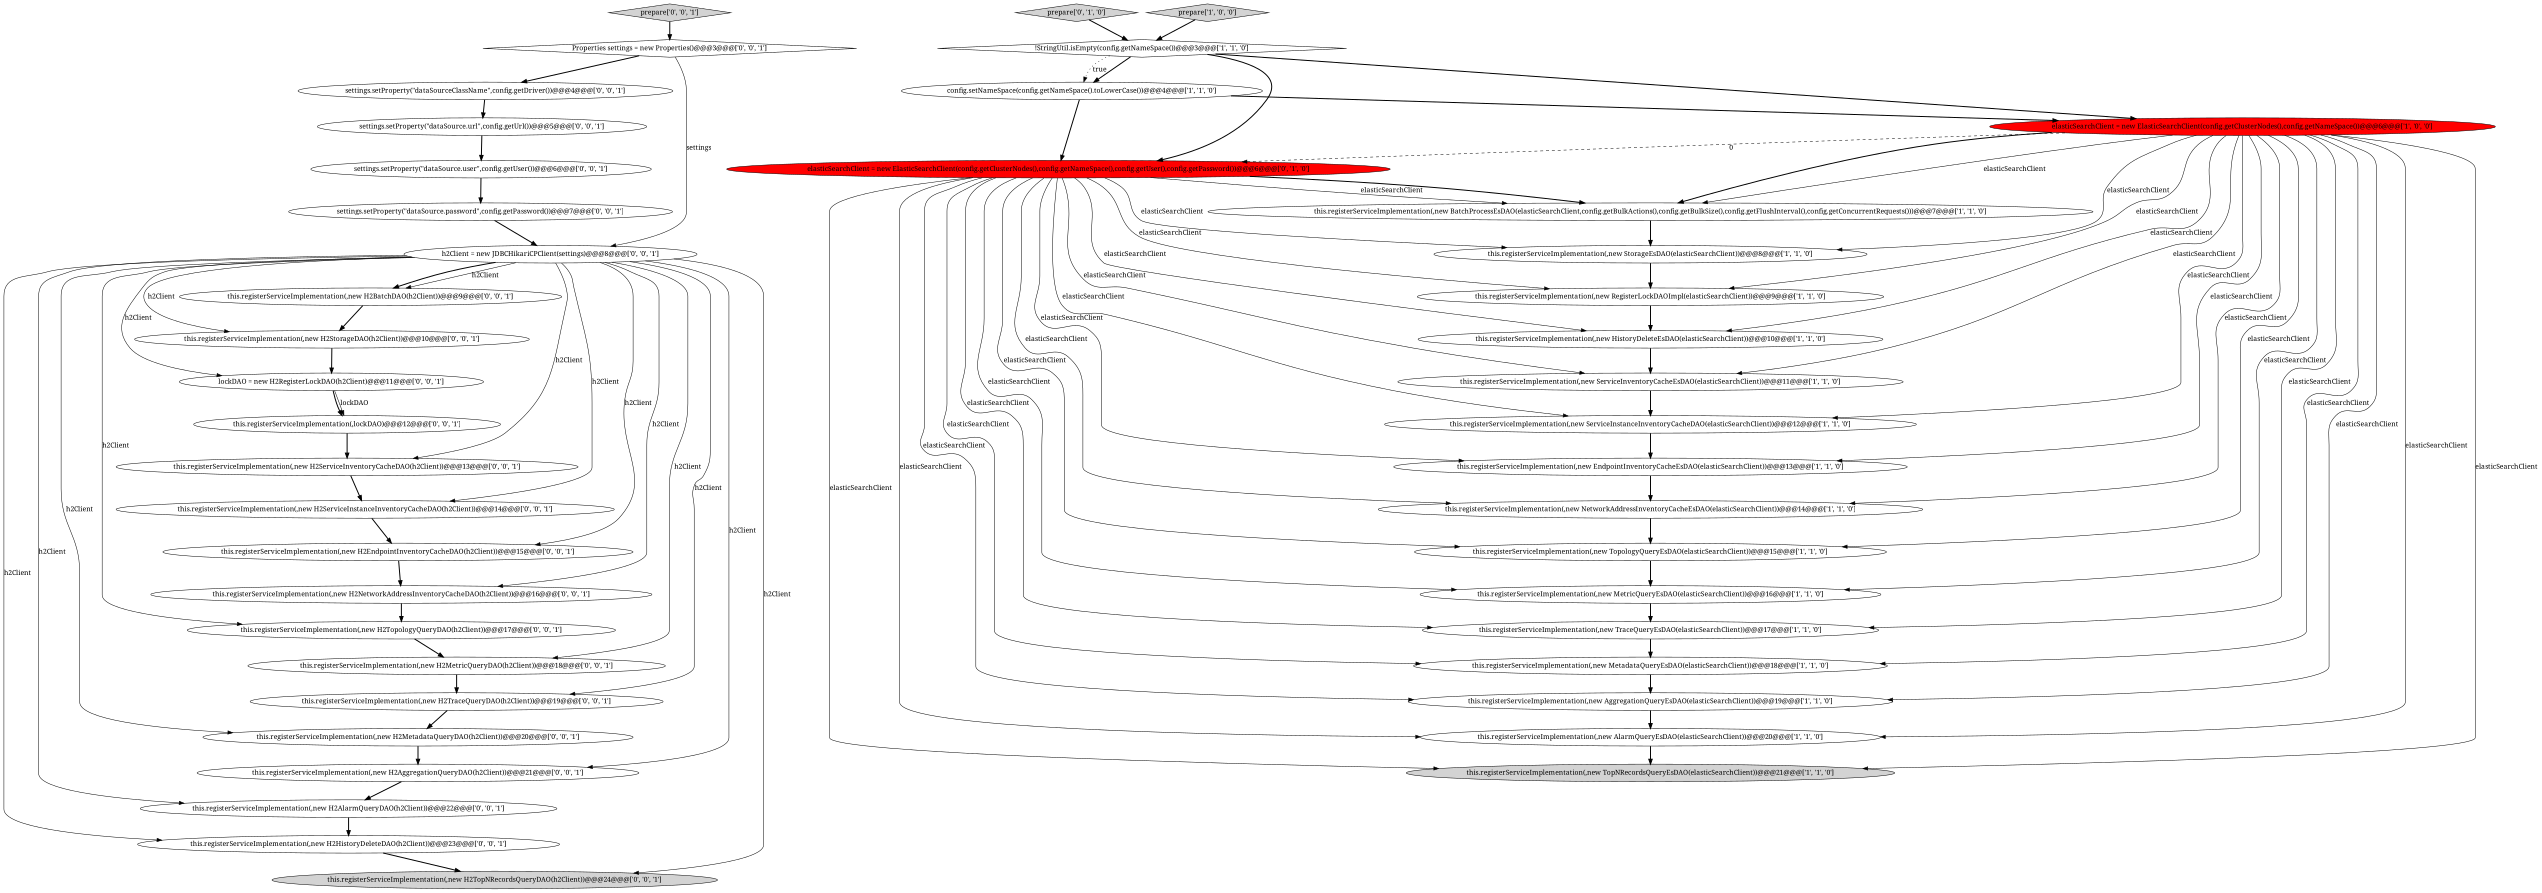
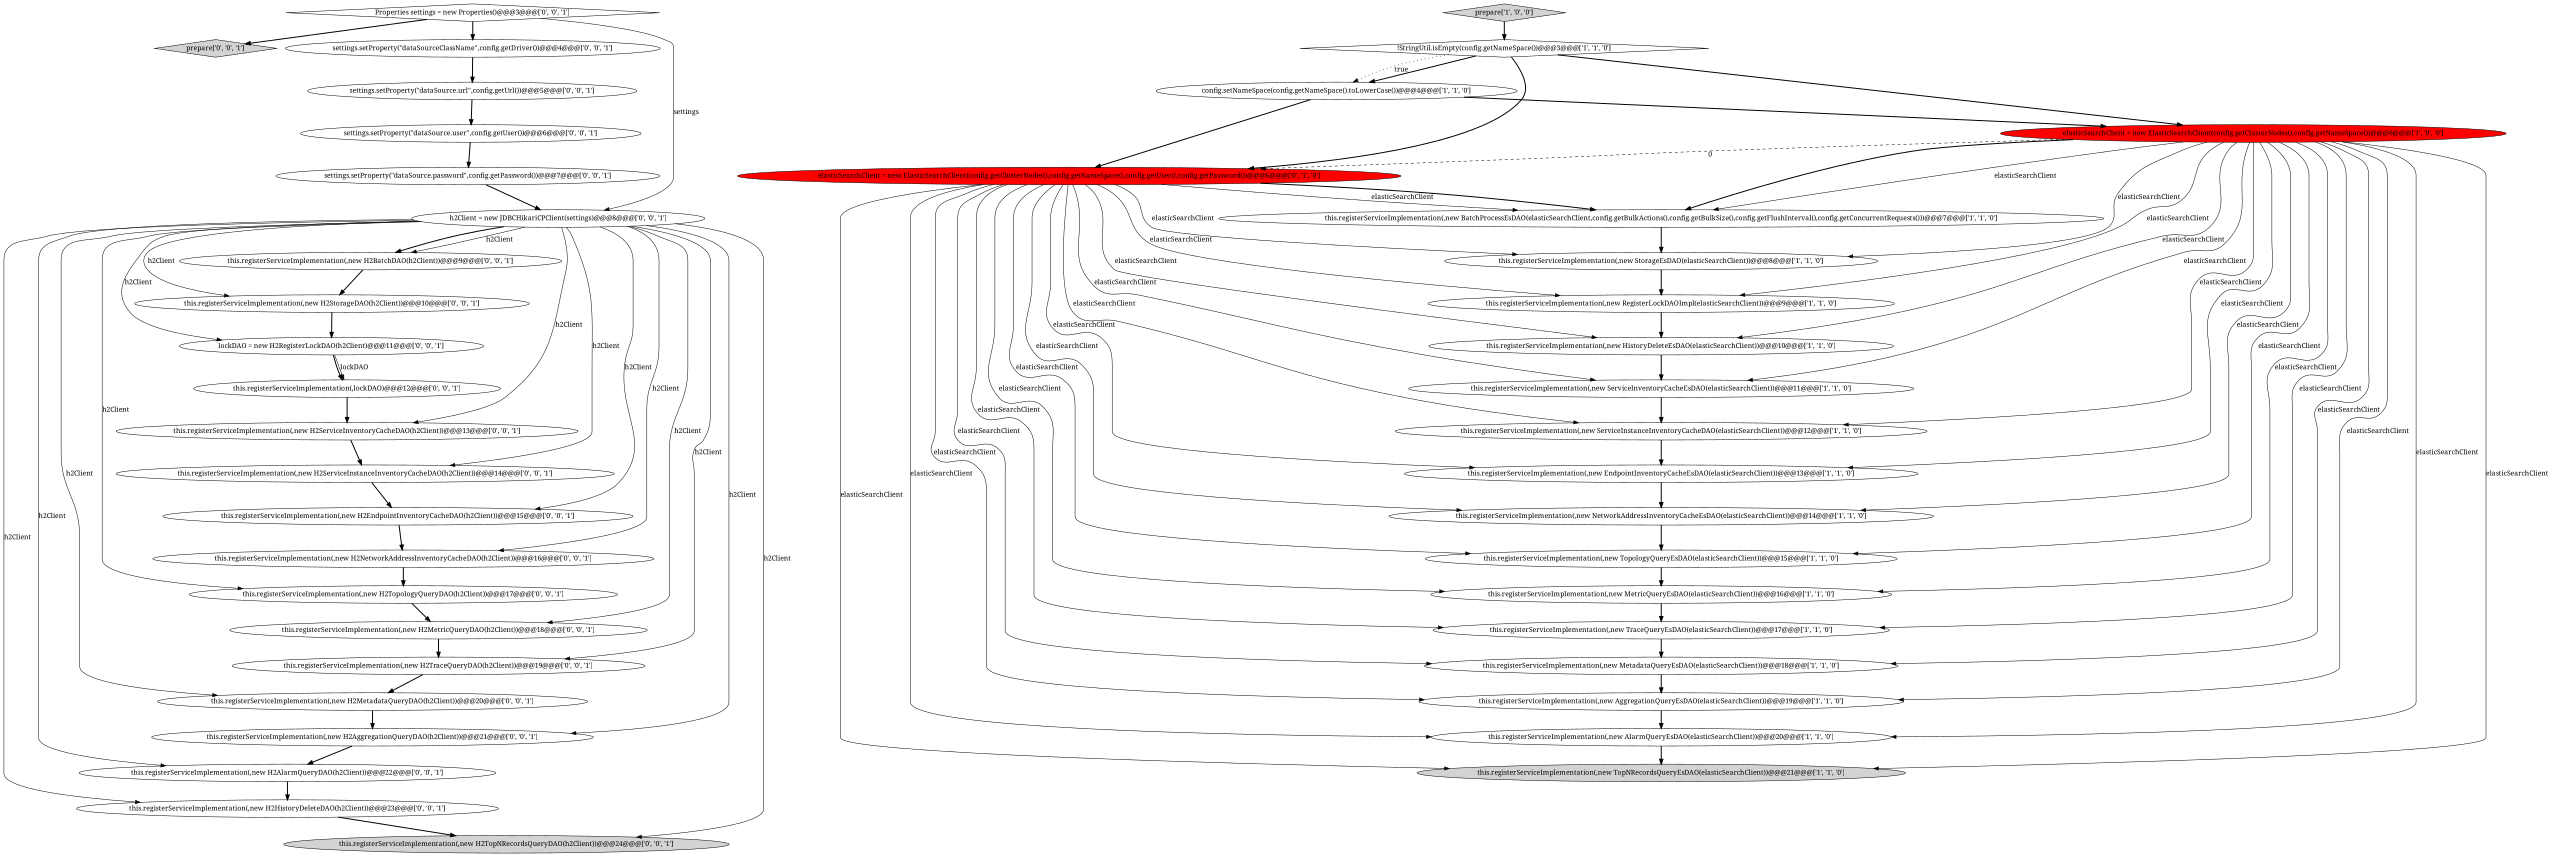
(1077, 13) -> none
(670, 28) -> (339, 31)
